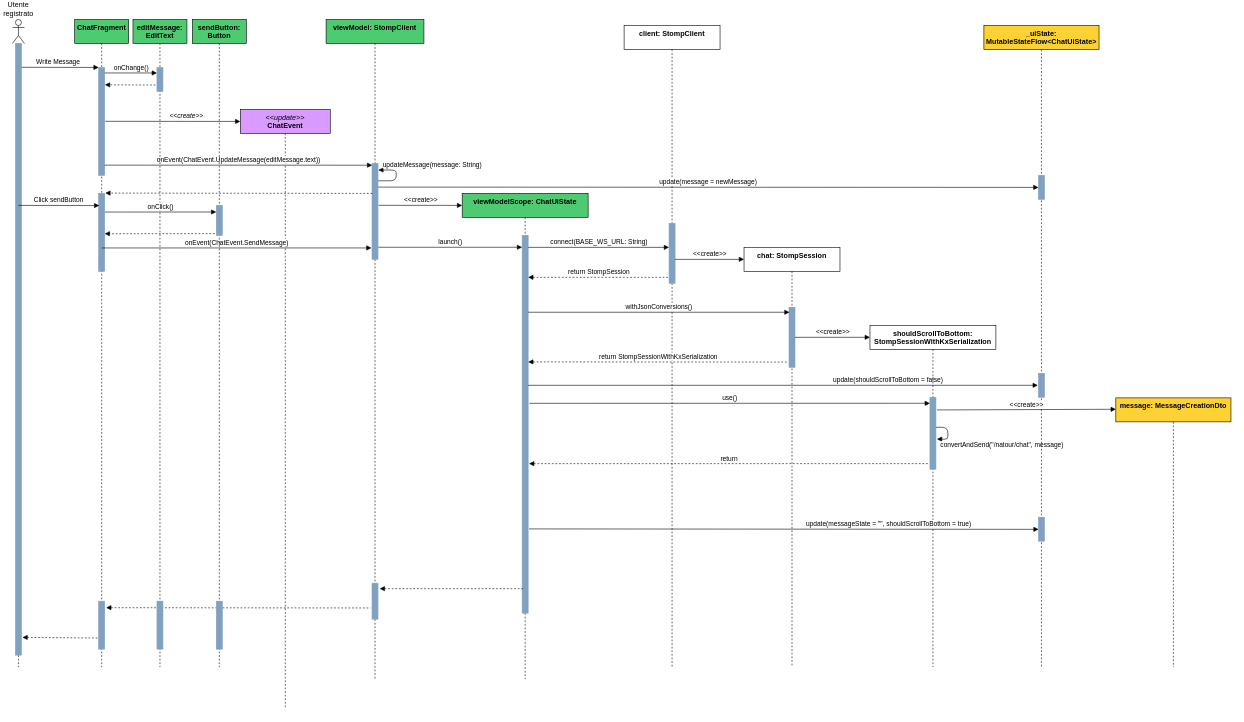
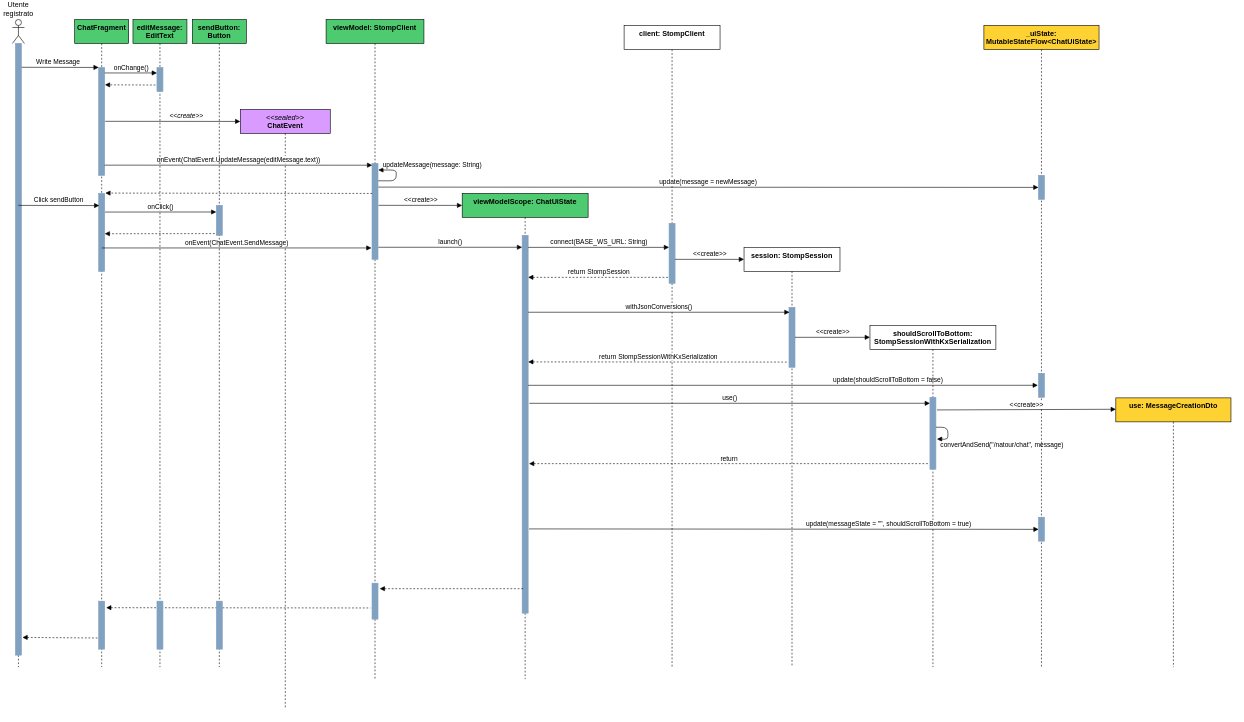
(285, 122) -> (285, 122)
(792, 256) -> (792, 256)
(1174, 407) -> (1174, 407)
